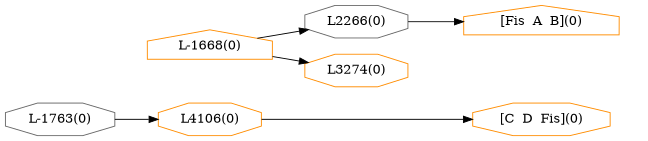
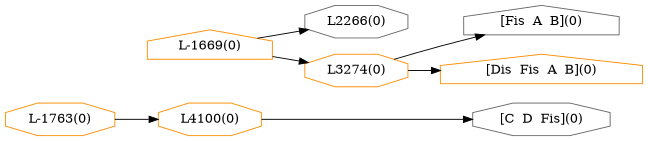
(431, 22) -> (435, 48)
(541, 22) -> (541, 22)
(210, 46) -> (210, 46)
none -> (541, 71)
(60, 119) -> (60, 119)
(210, 119) -> (210, 119)
(541, 119) -> (541, 119)
